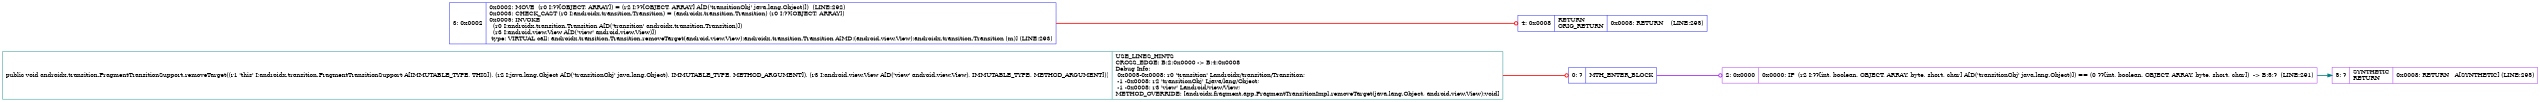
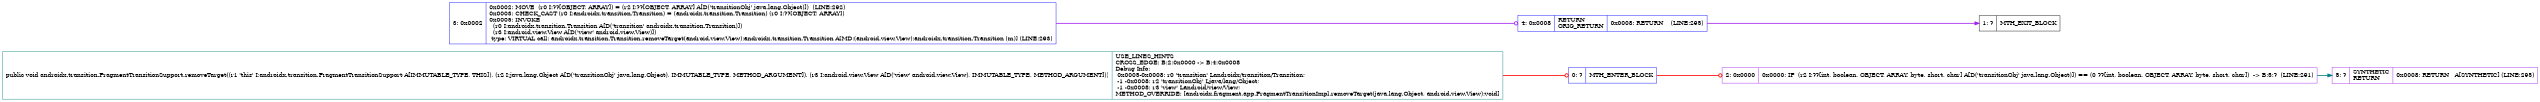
(1285, 23) -> (1285, 23)
none -> (2020, 23)
(1688, 75) -> (1688, 75)
